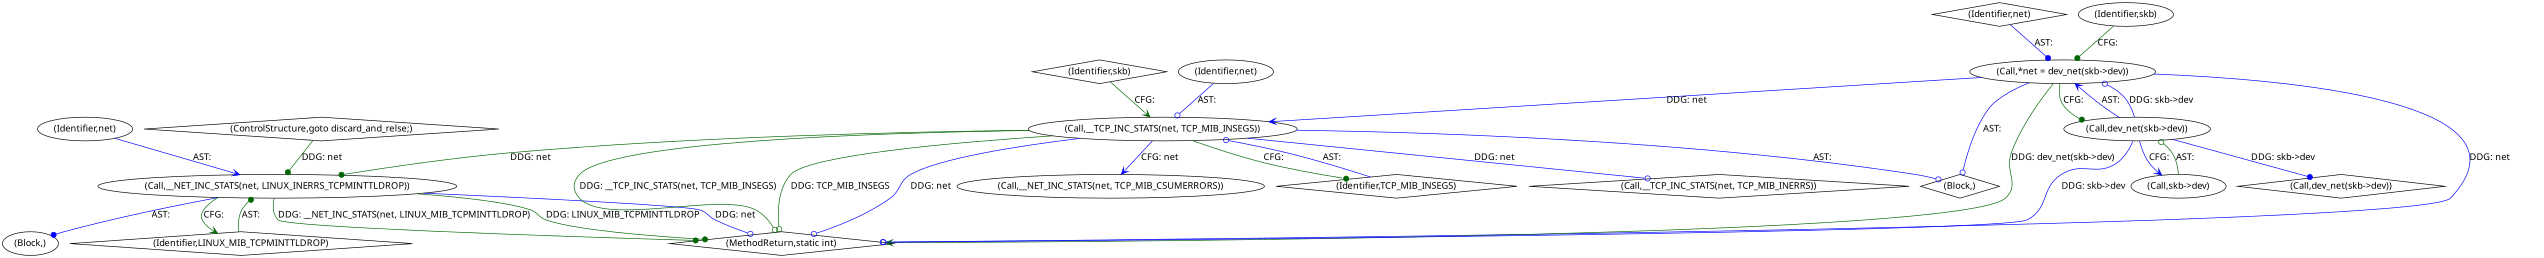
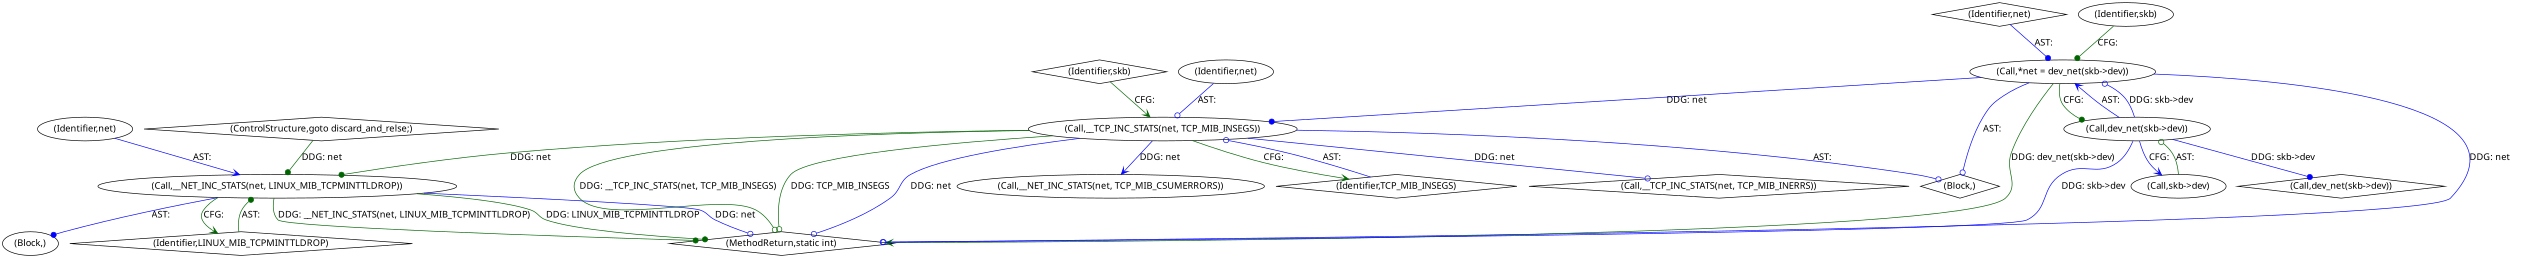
(1628, 99) -> (1628, 99)
(1160, 158) -> (1160, 158)
(1266, 163) -> (1266, 163)
(277, 186) -> (277, 186)
